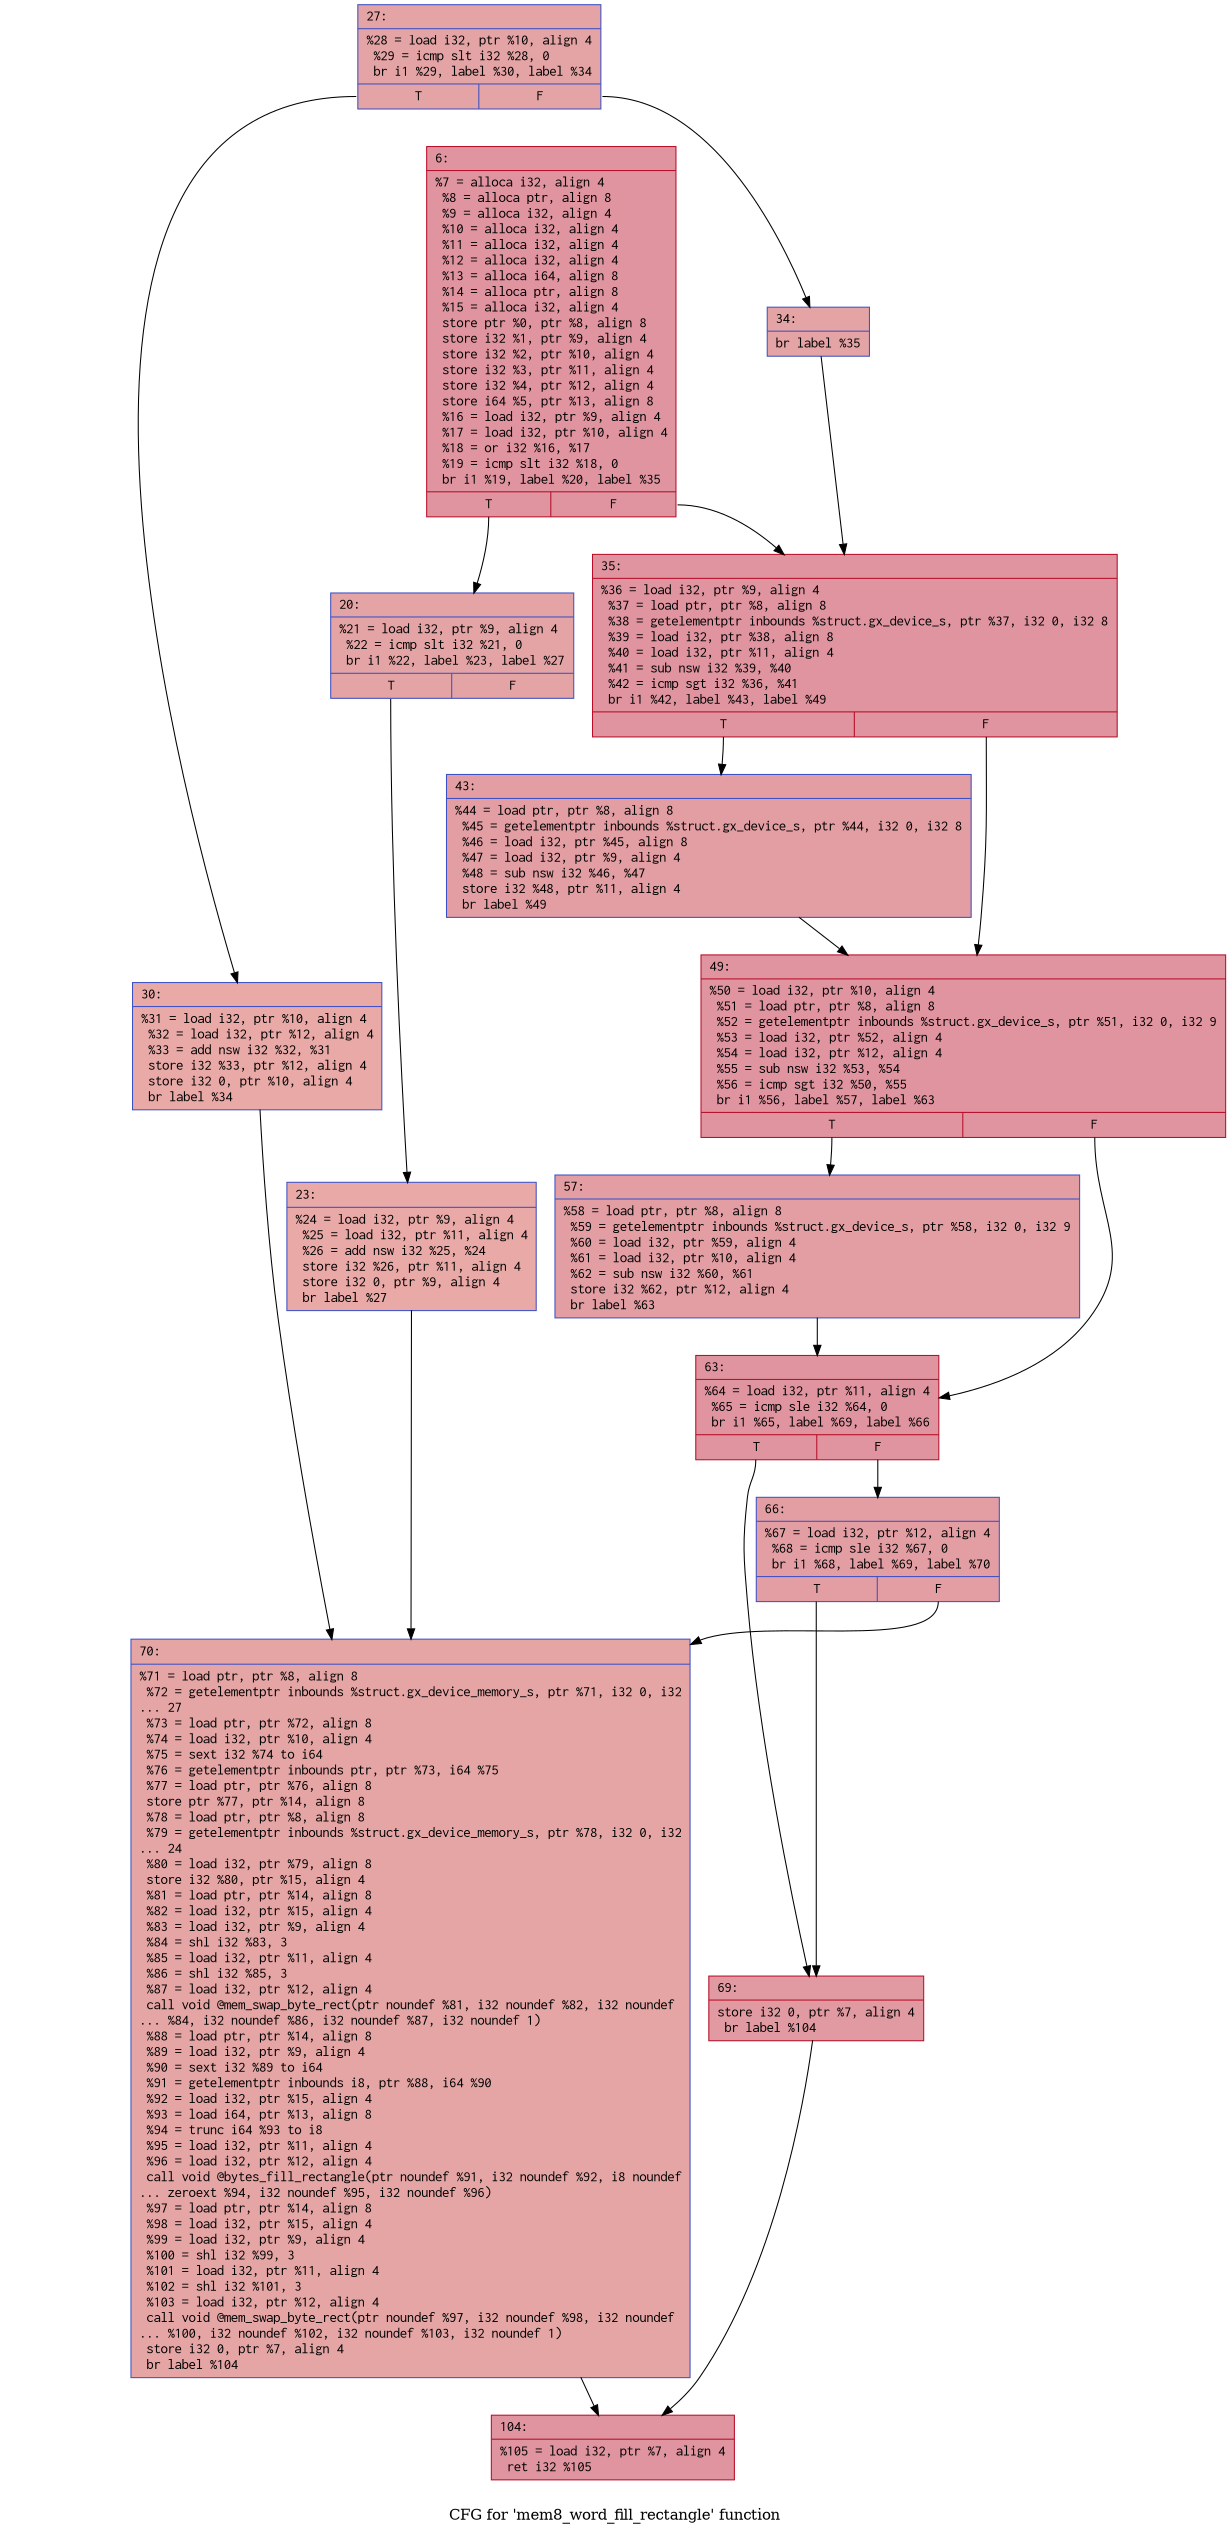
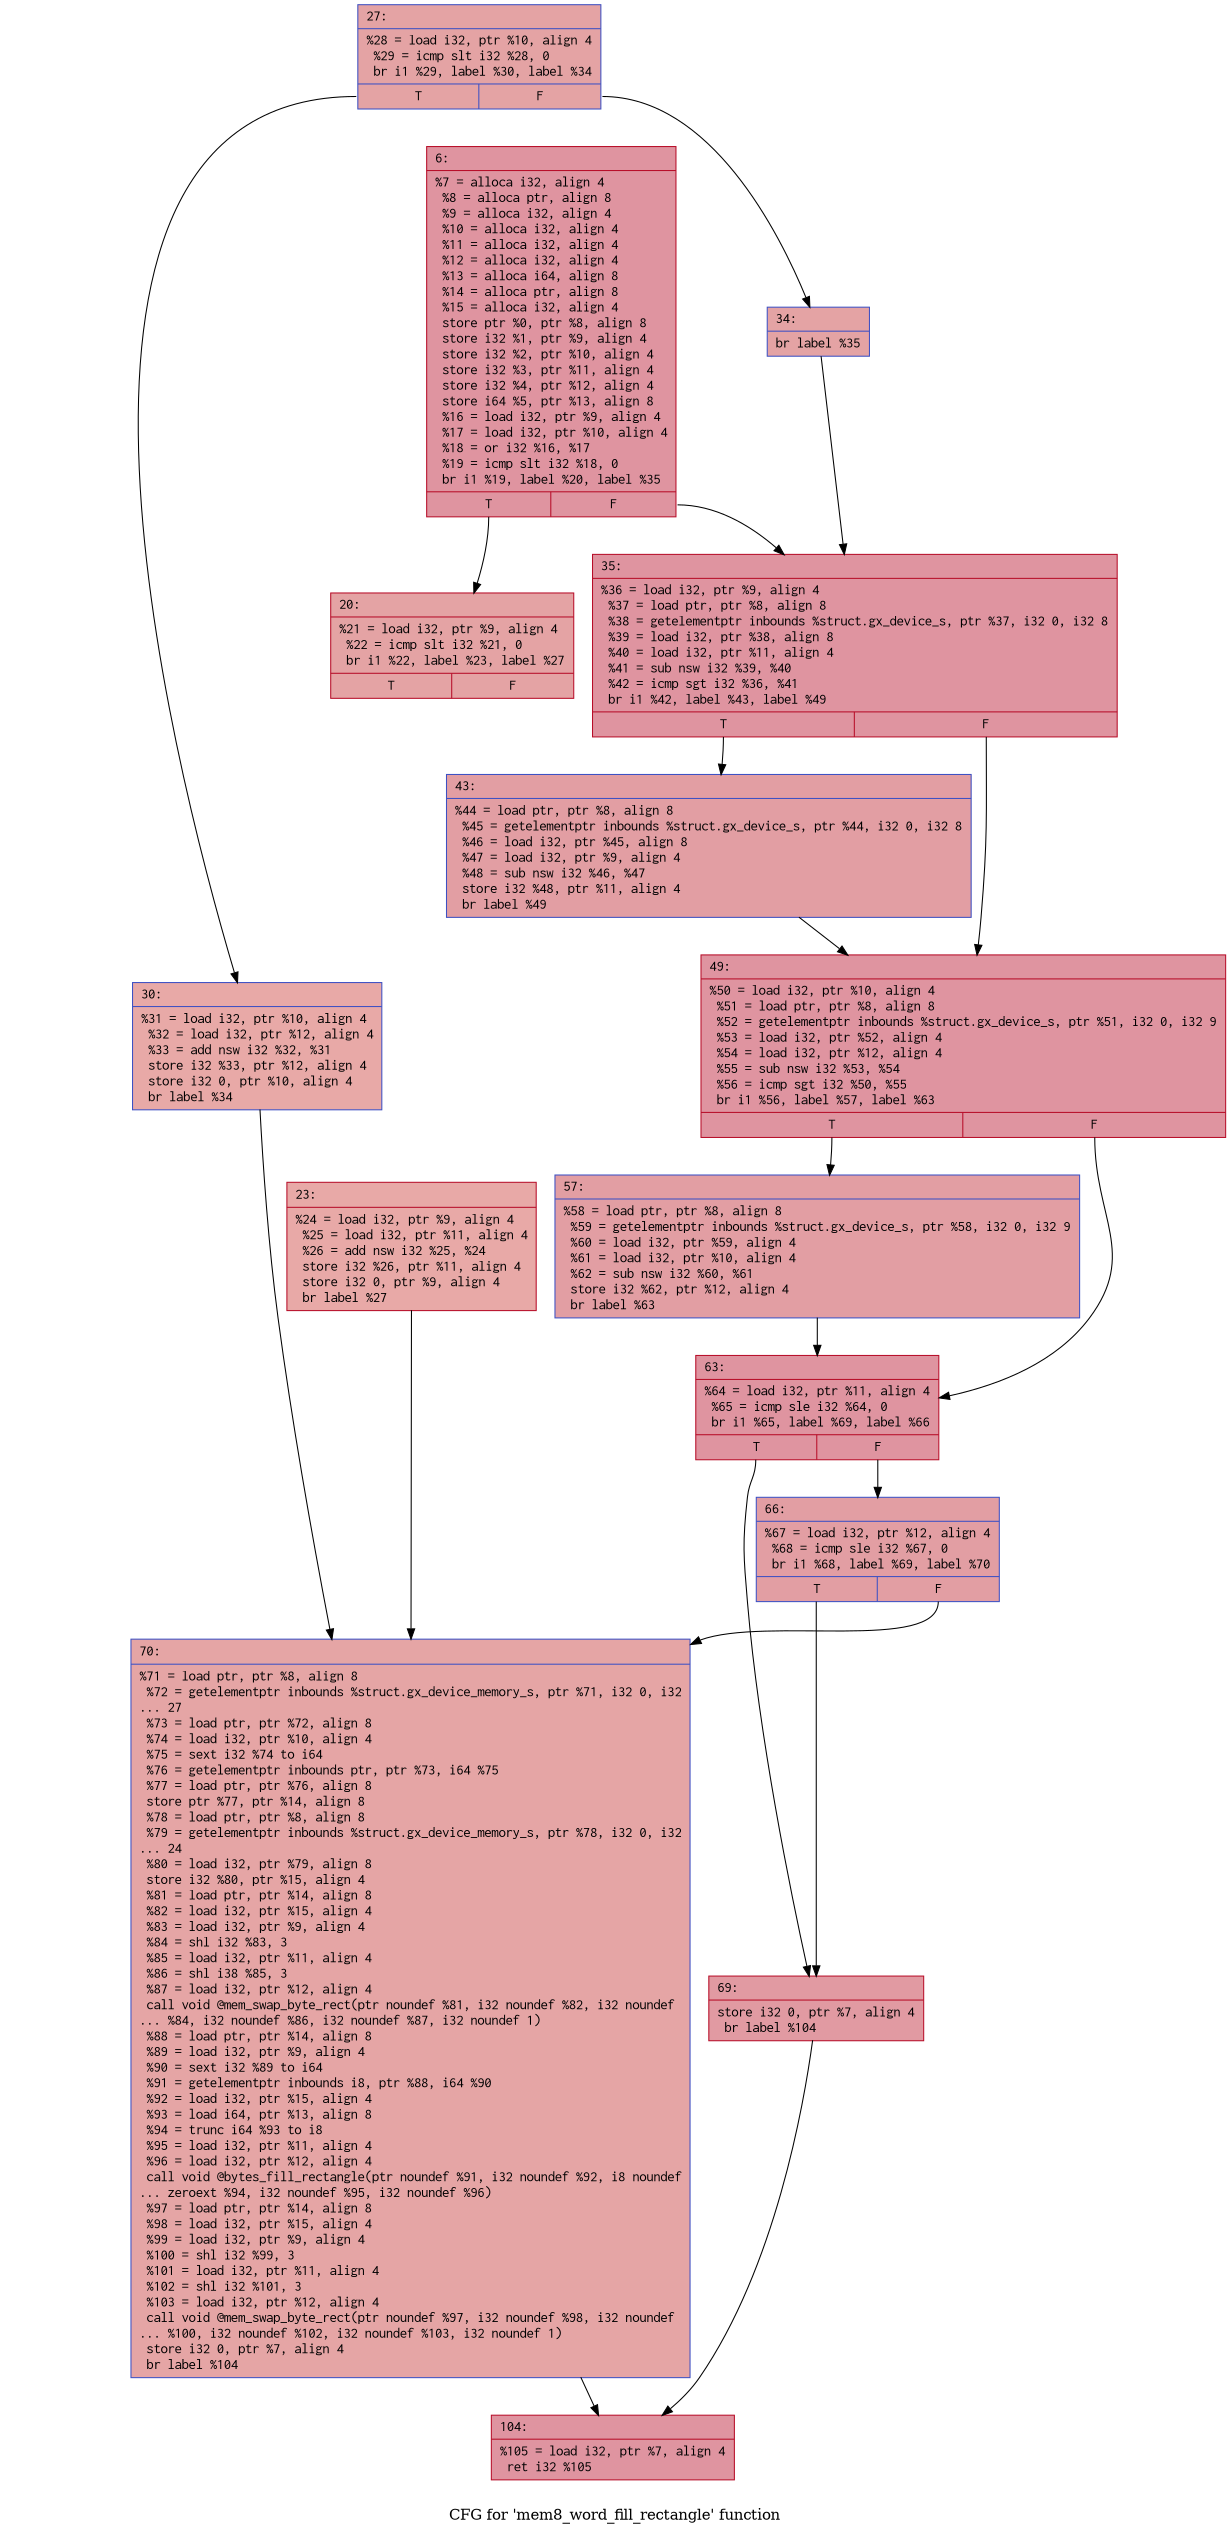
(452, 646) -> (452, 646)
(396, 936) -> none
(412, 1246) -> (412, 1246)
(213, 1973) -> (213, 1973)
